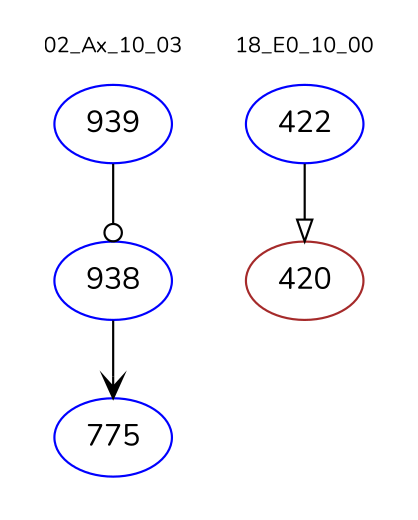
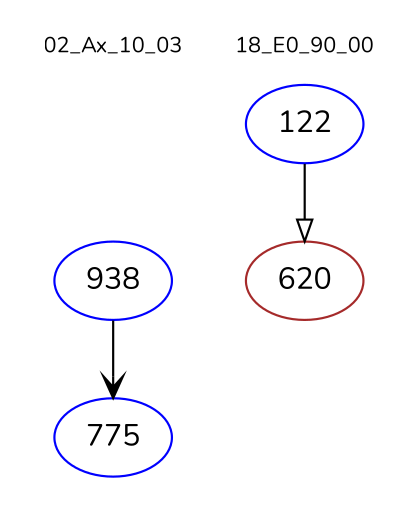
(305, 47) -> (305, 47)
(113, 124) -> none
(305, 124) -> (305, 124)
(305, 281) -> (305, 281)
